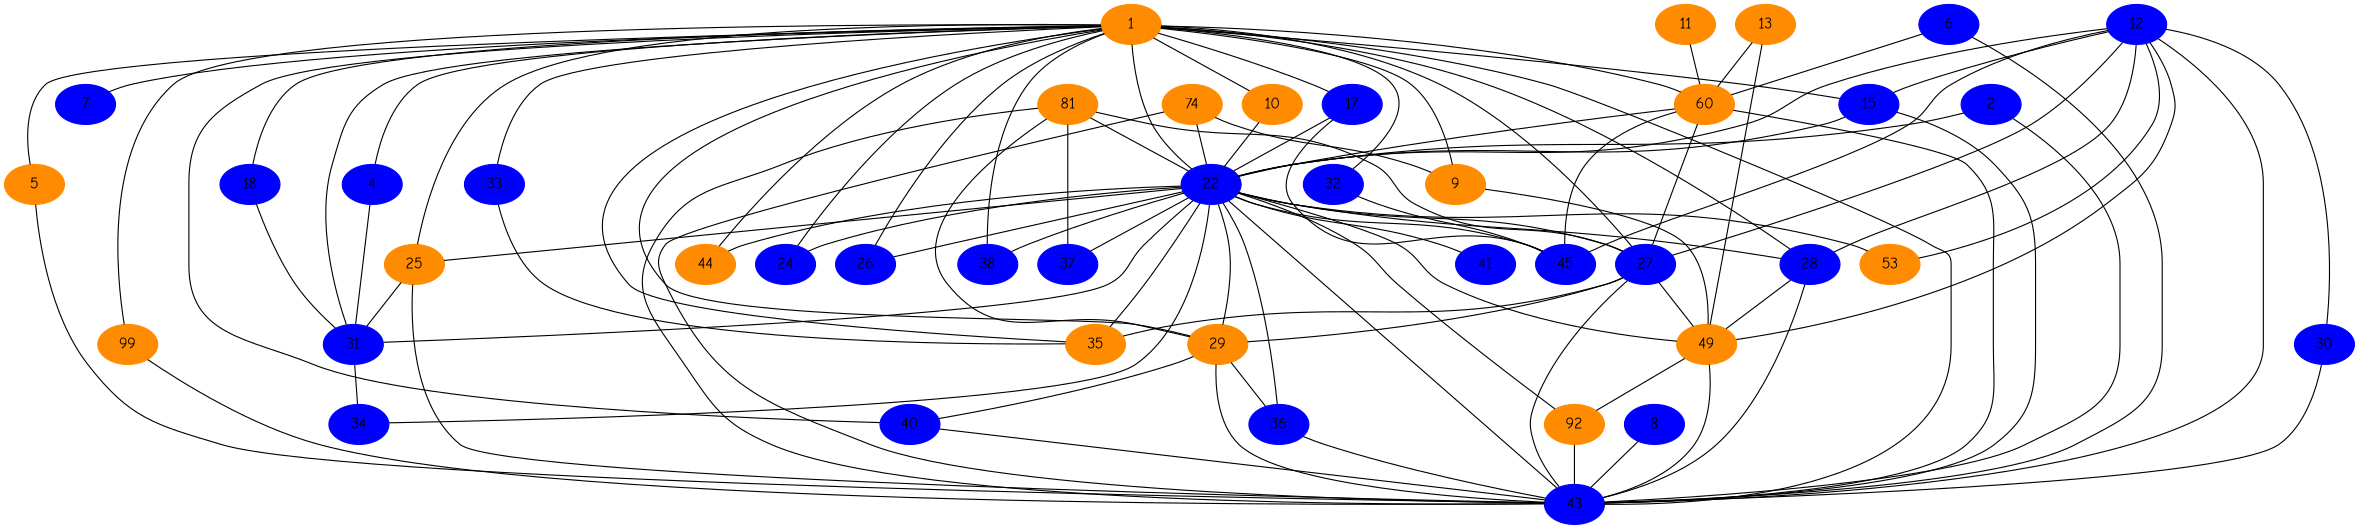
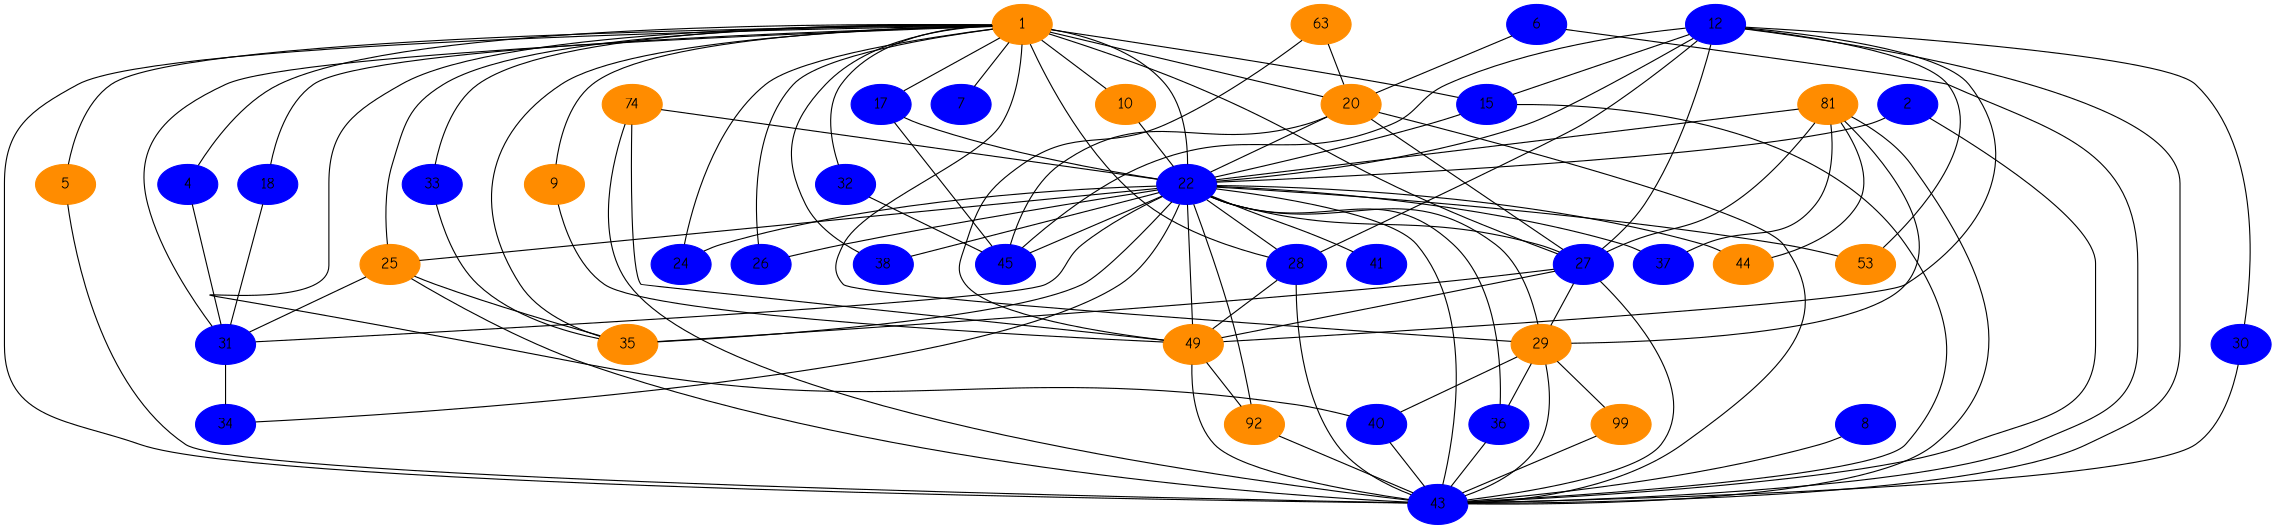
(1686, 24) -> none
(1766, 24) -> (1321, 24)
(507, 35) -> (1581, 384)
(886, 94) -> (1853, 211)
(1704, 104) -> (1351, 104)
(1323, 145) -> (805, 302)
none -> (488, 302)
